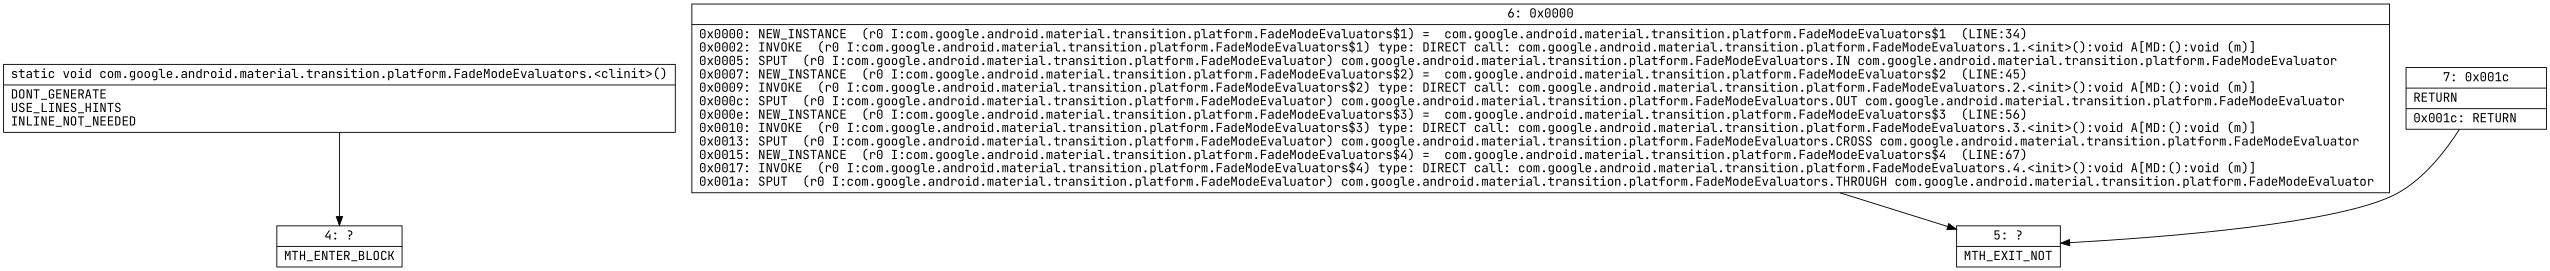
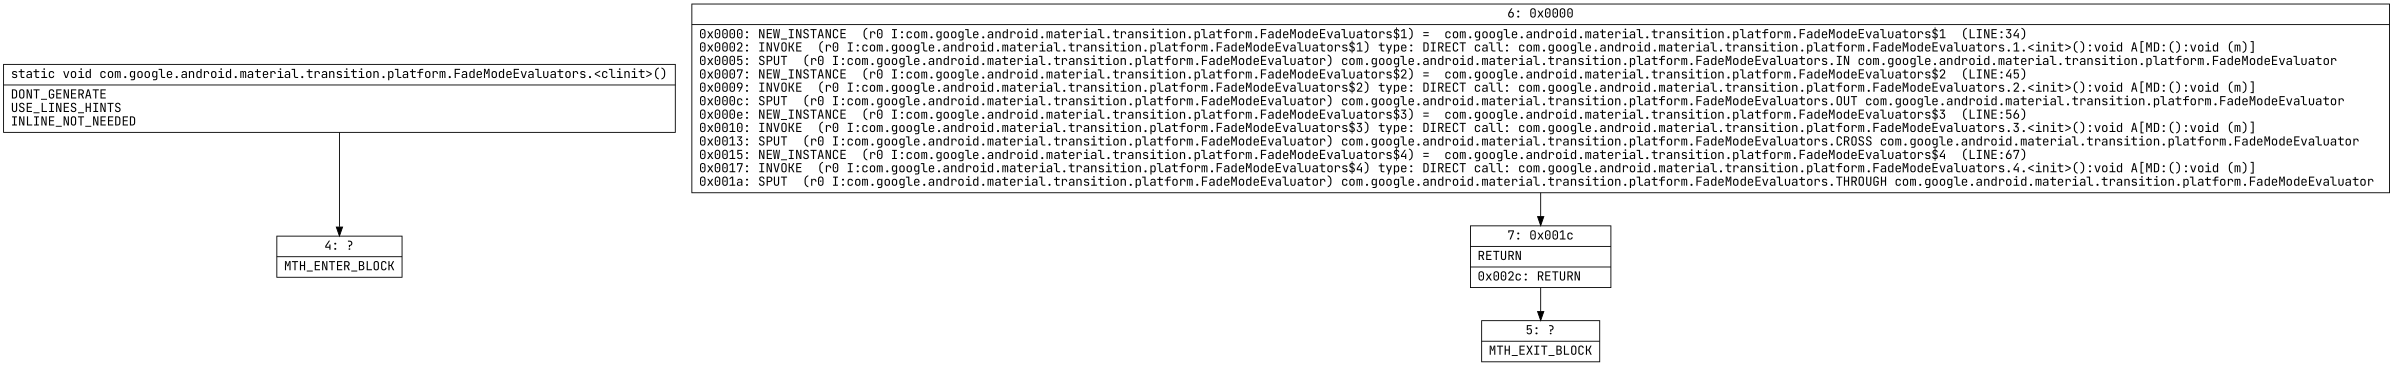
(2476, 119) -> (1541, 277)
(1894, 210) -> (1541, 205)
(2008, 256) -> (1541, 351)
